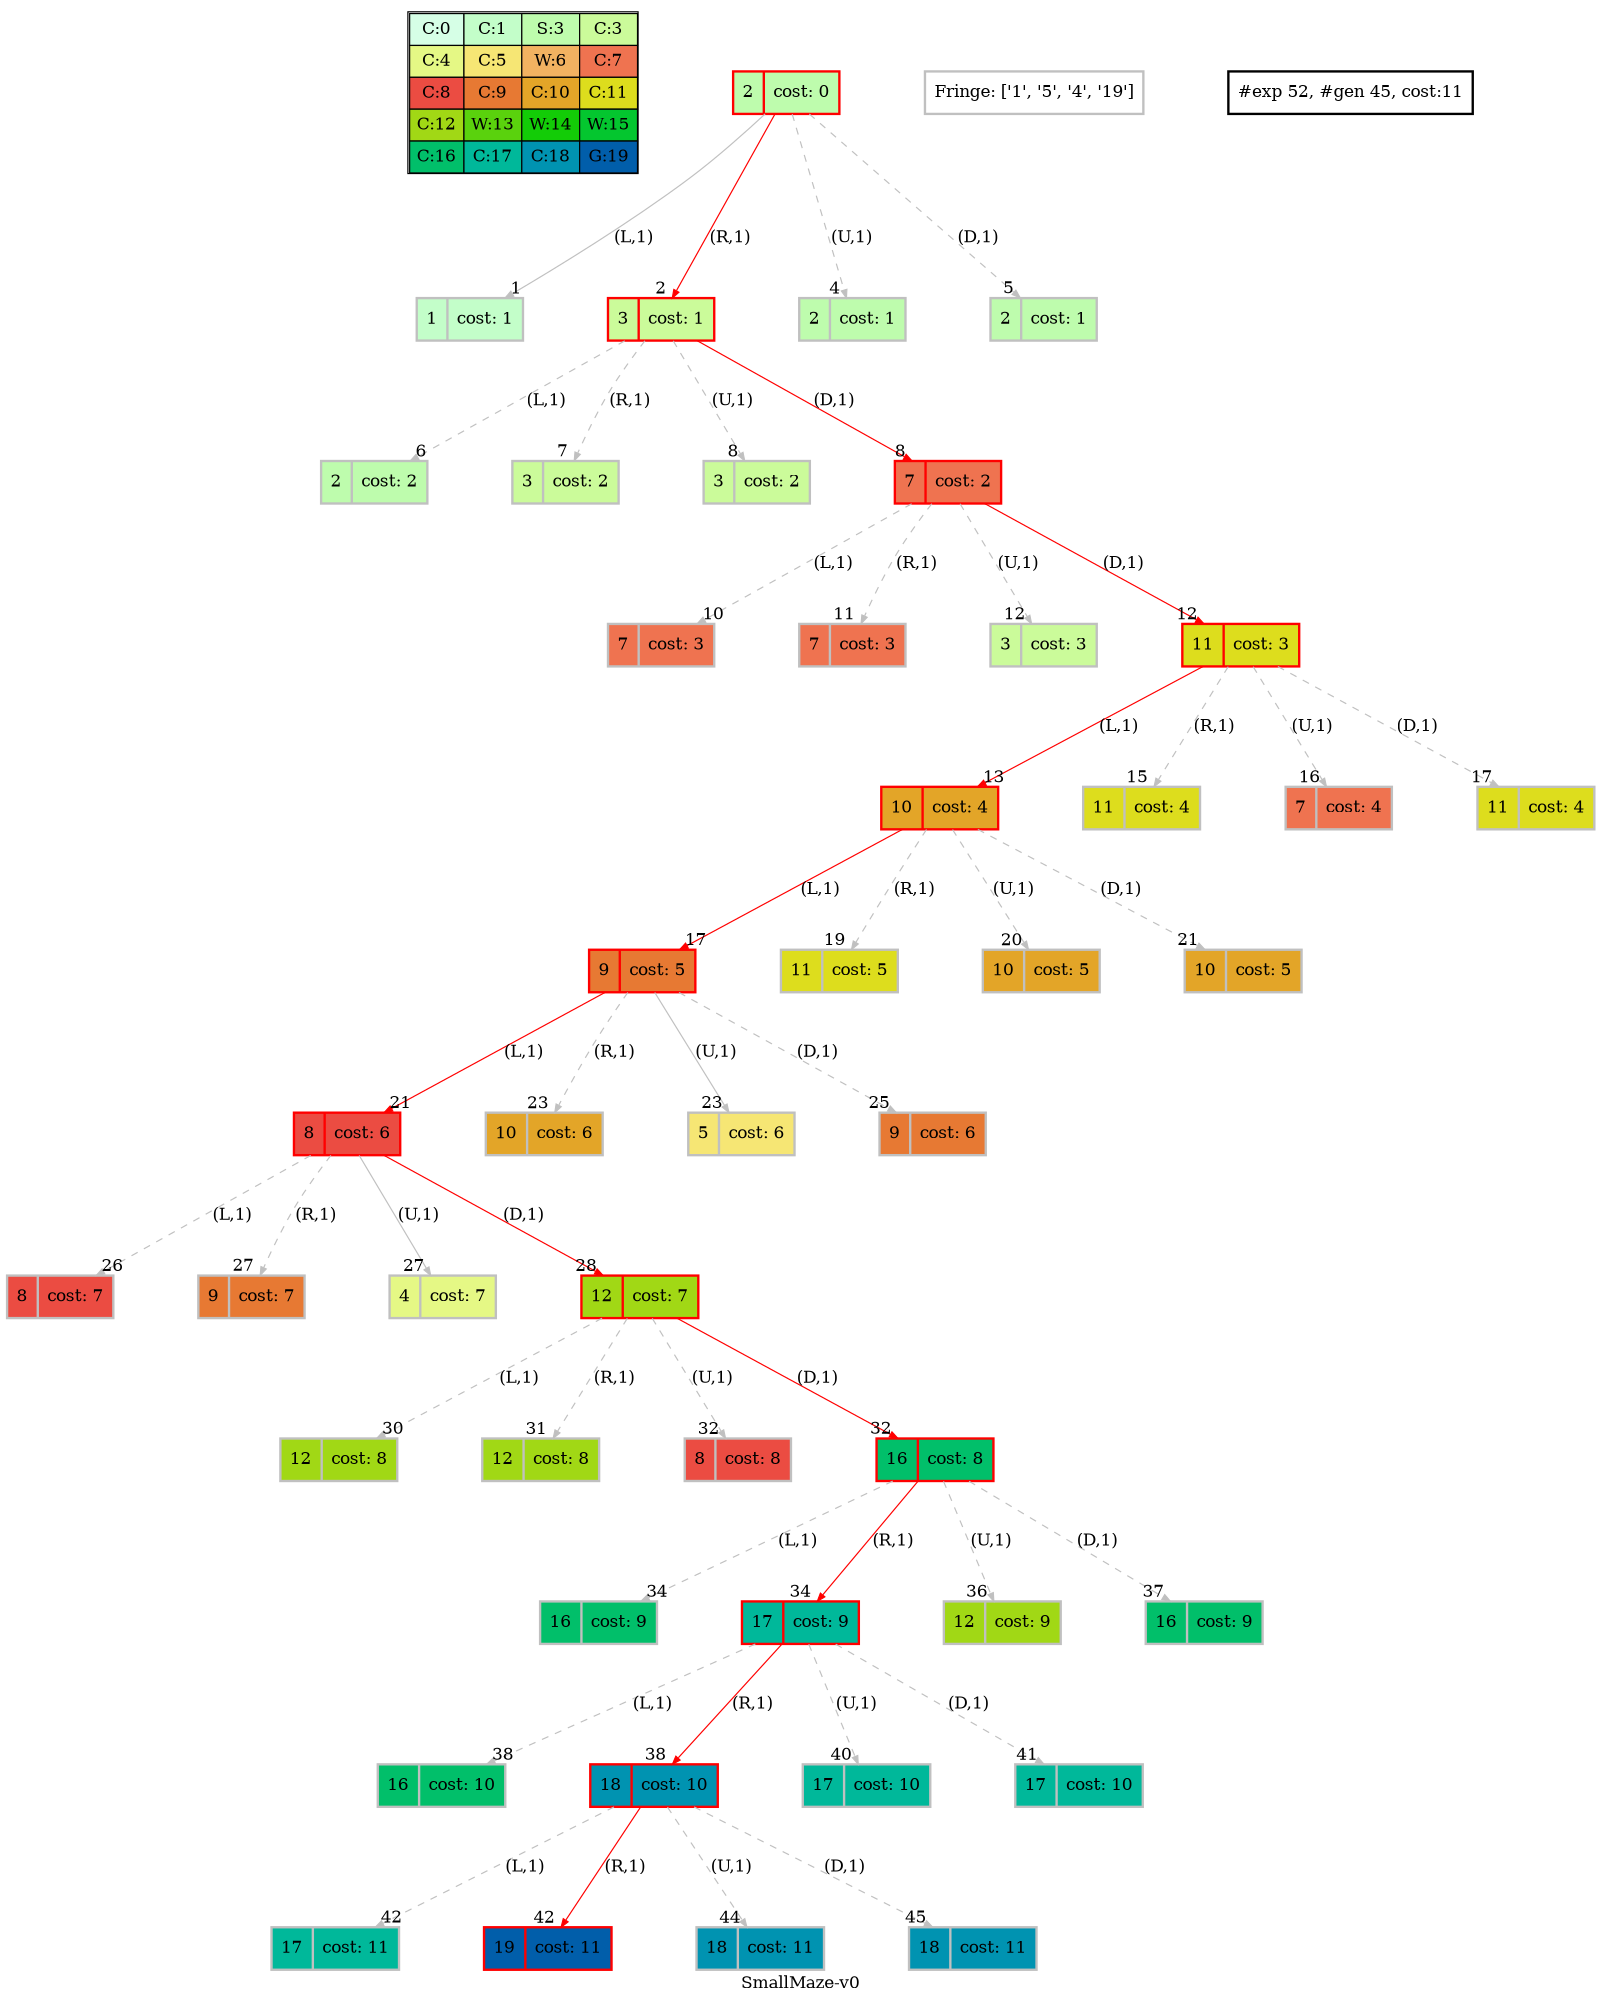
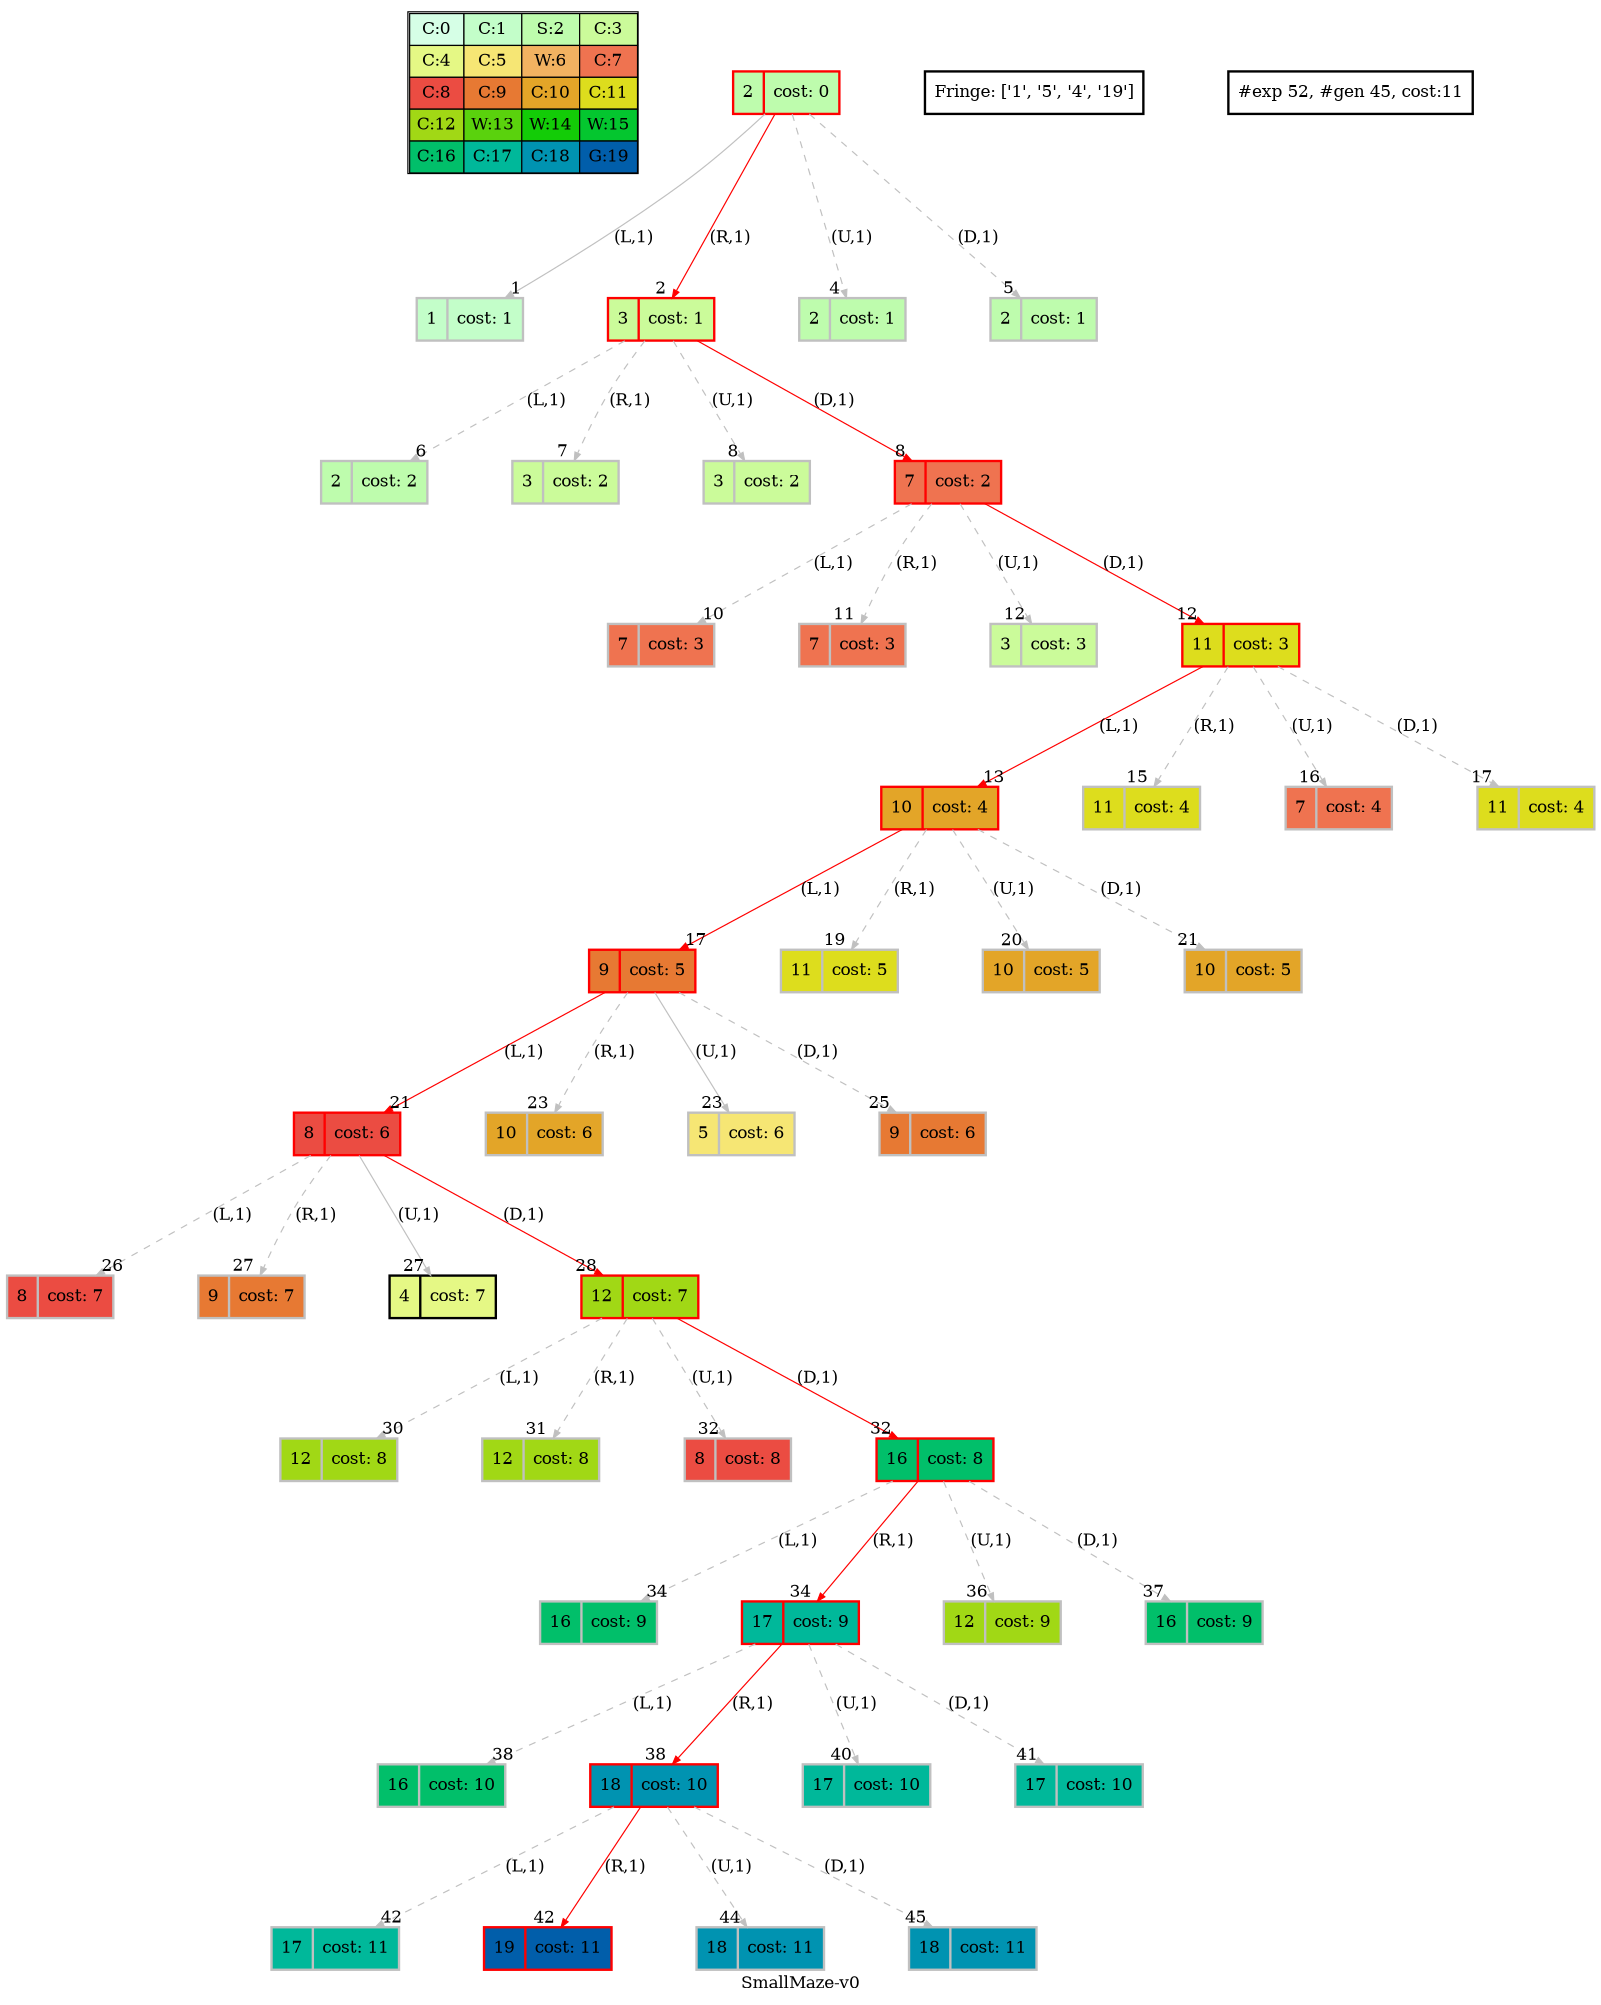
(551, 29) -> (551, 29)
(1034, 93) -> (1034, 93)
(443, 1297) -> (443, 1297)
